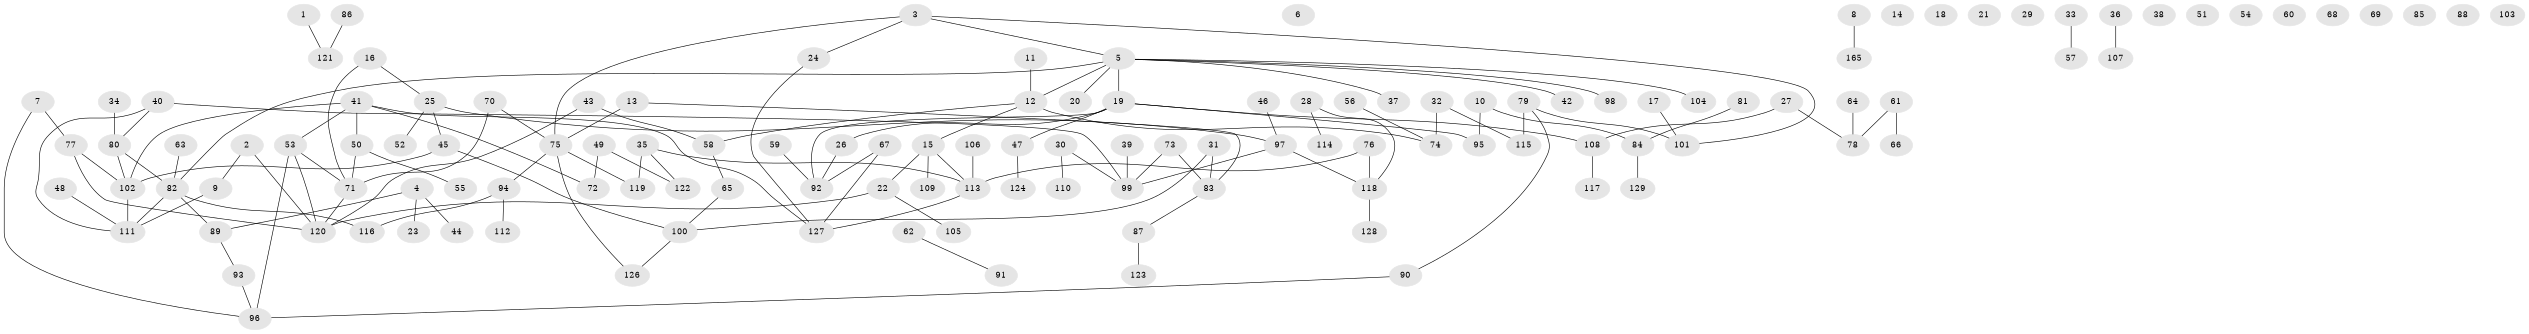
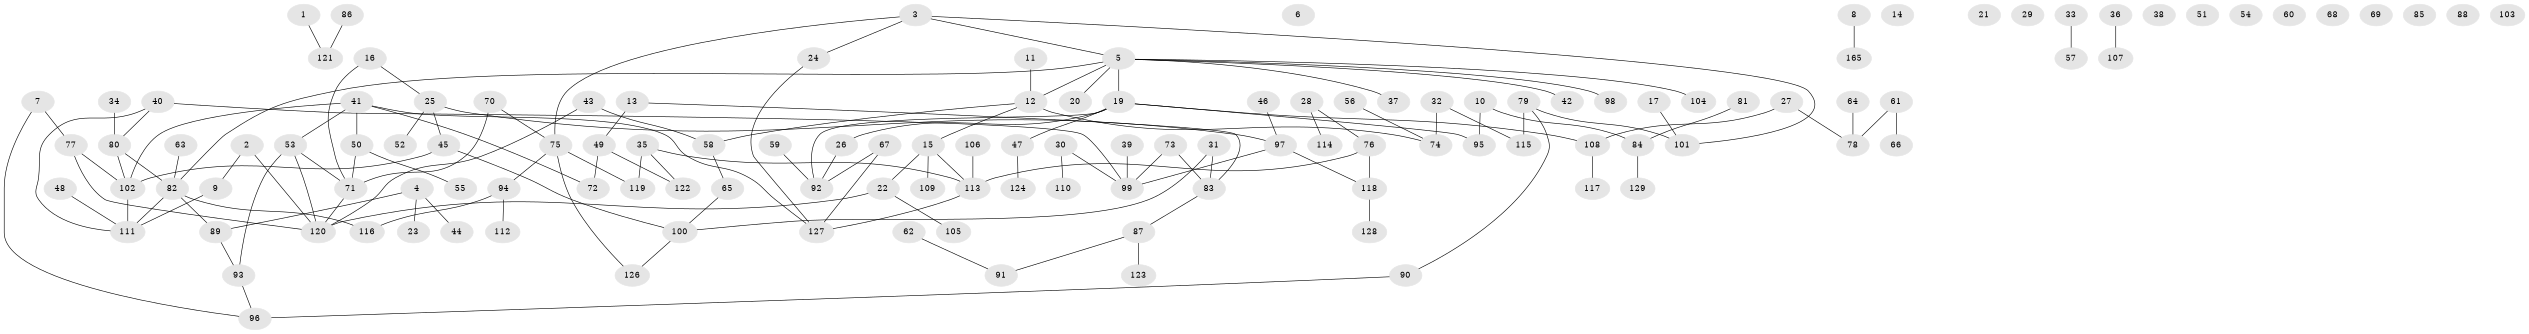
(1941, 15) -> none
(582, 130) -> (616, 124)
(1393, 139) -> (1338, 124)
(273, 232) -> (252, 206)
none -> (1070, 254)
